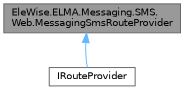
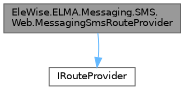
(86, 55) -> (99, 45)
